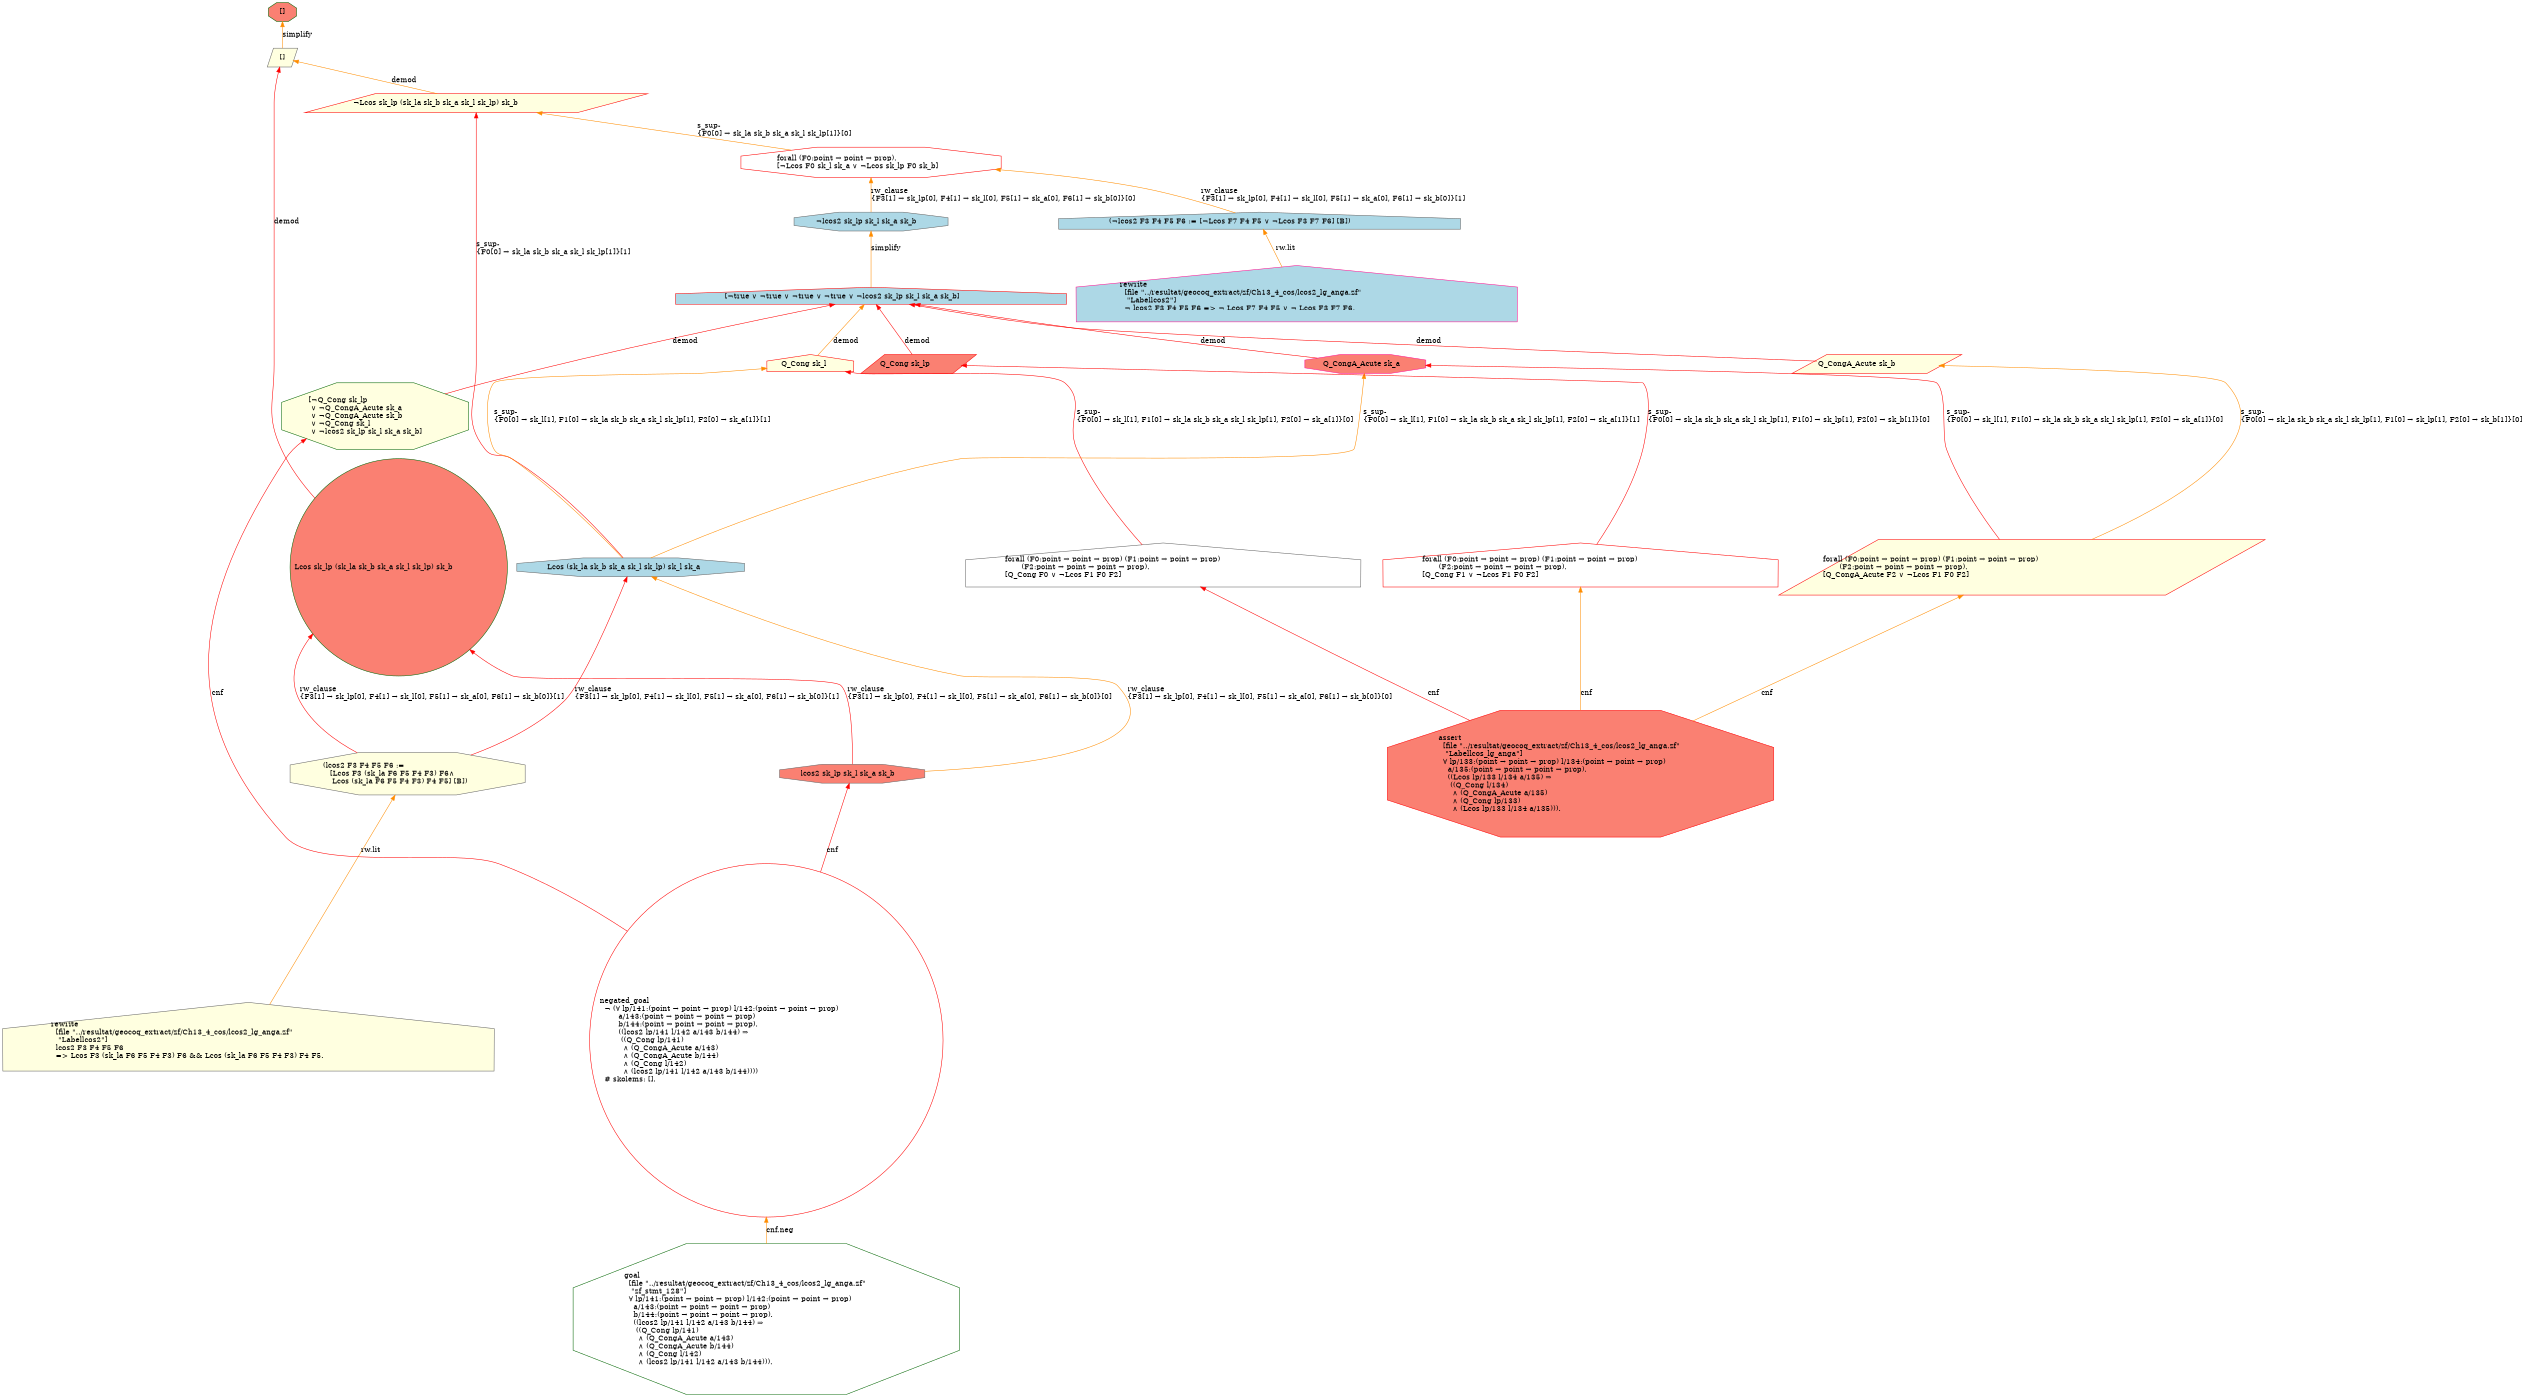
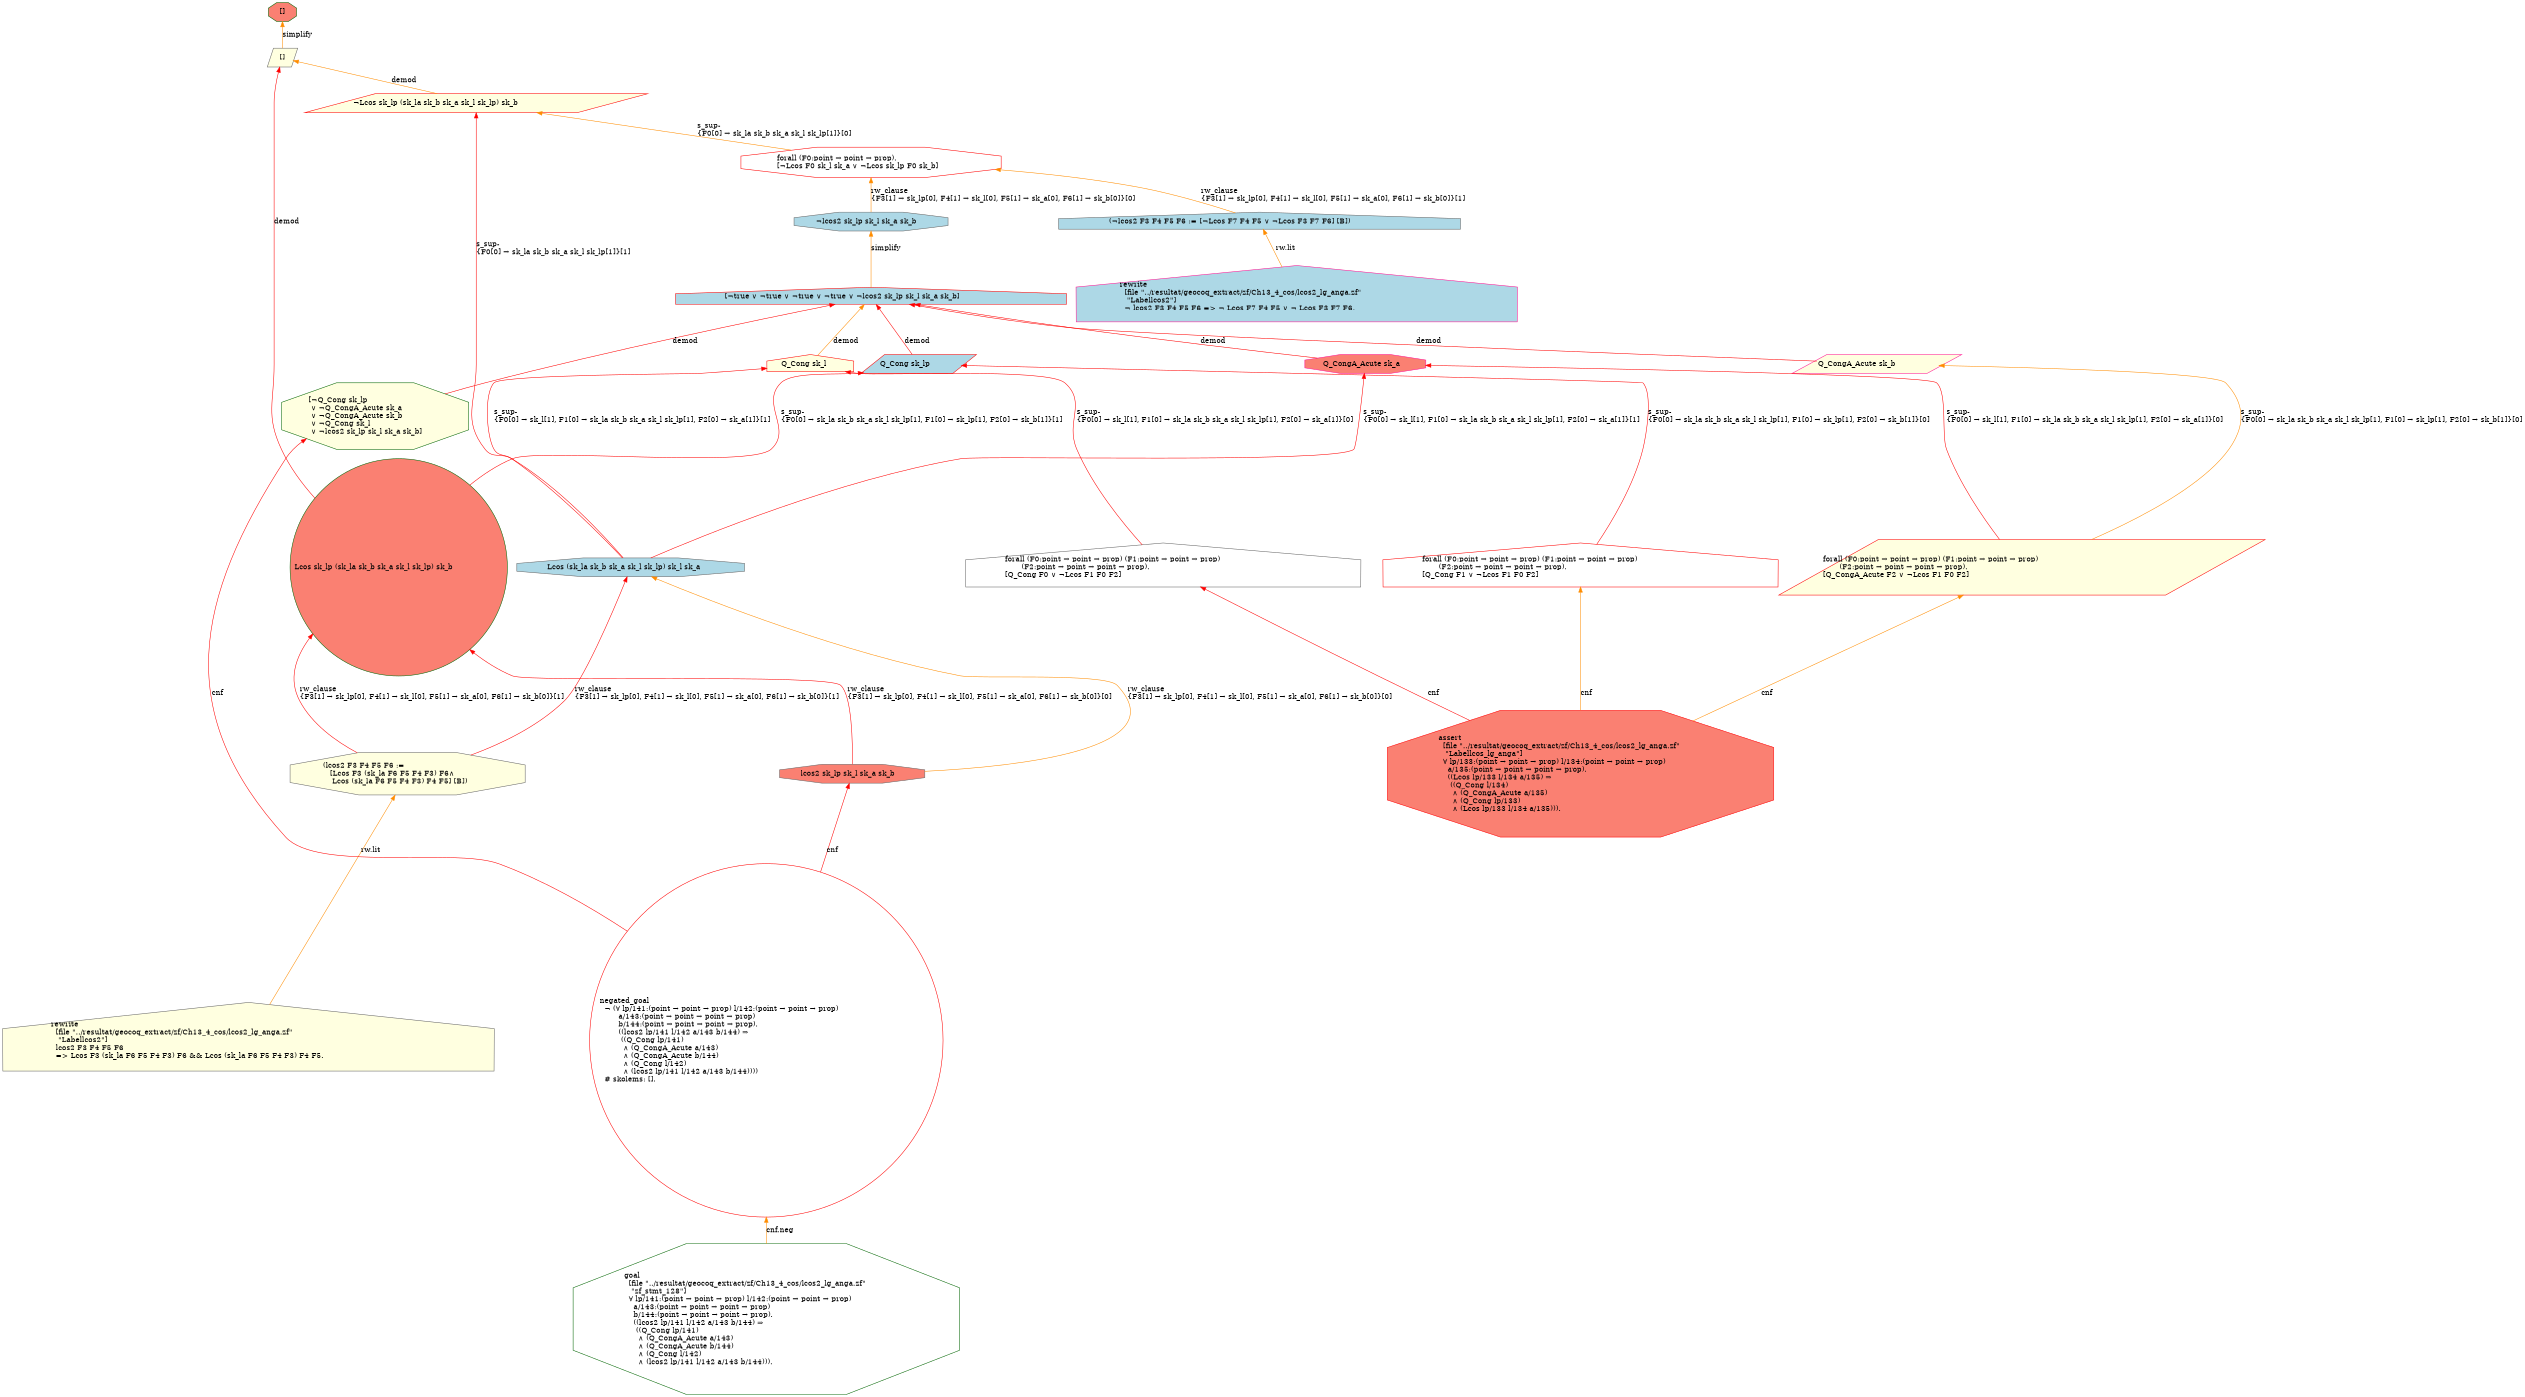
(919, 364) -> (919, 364)
(1877, 364) -> (1877, 364)
(521, 379) -> (521, 379)
none -> (692, 458)
(1030, 458) -> (1030, 458)
